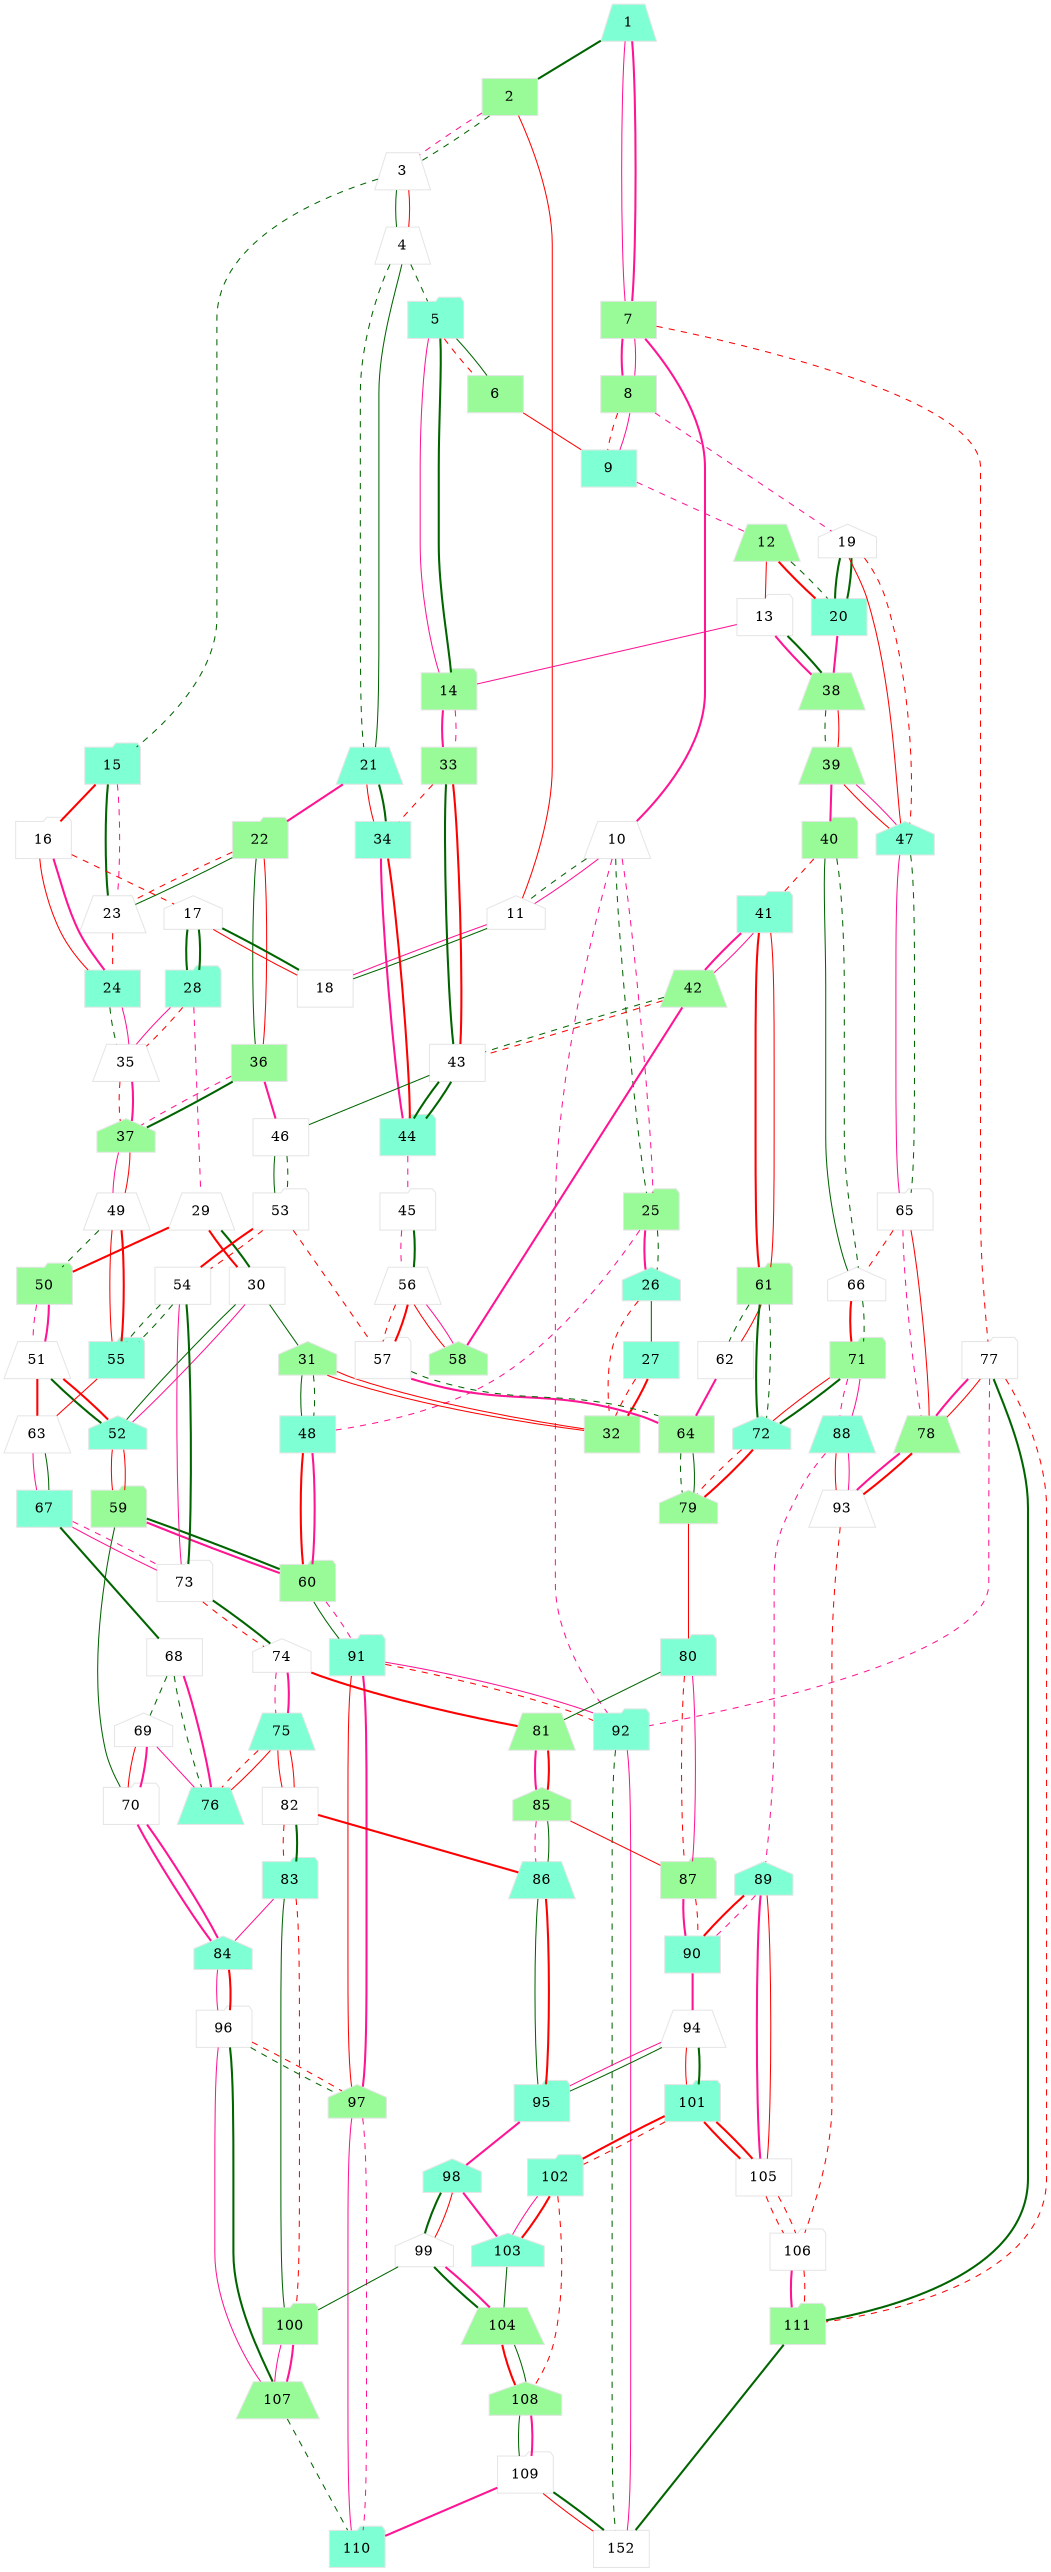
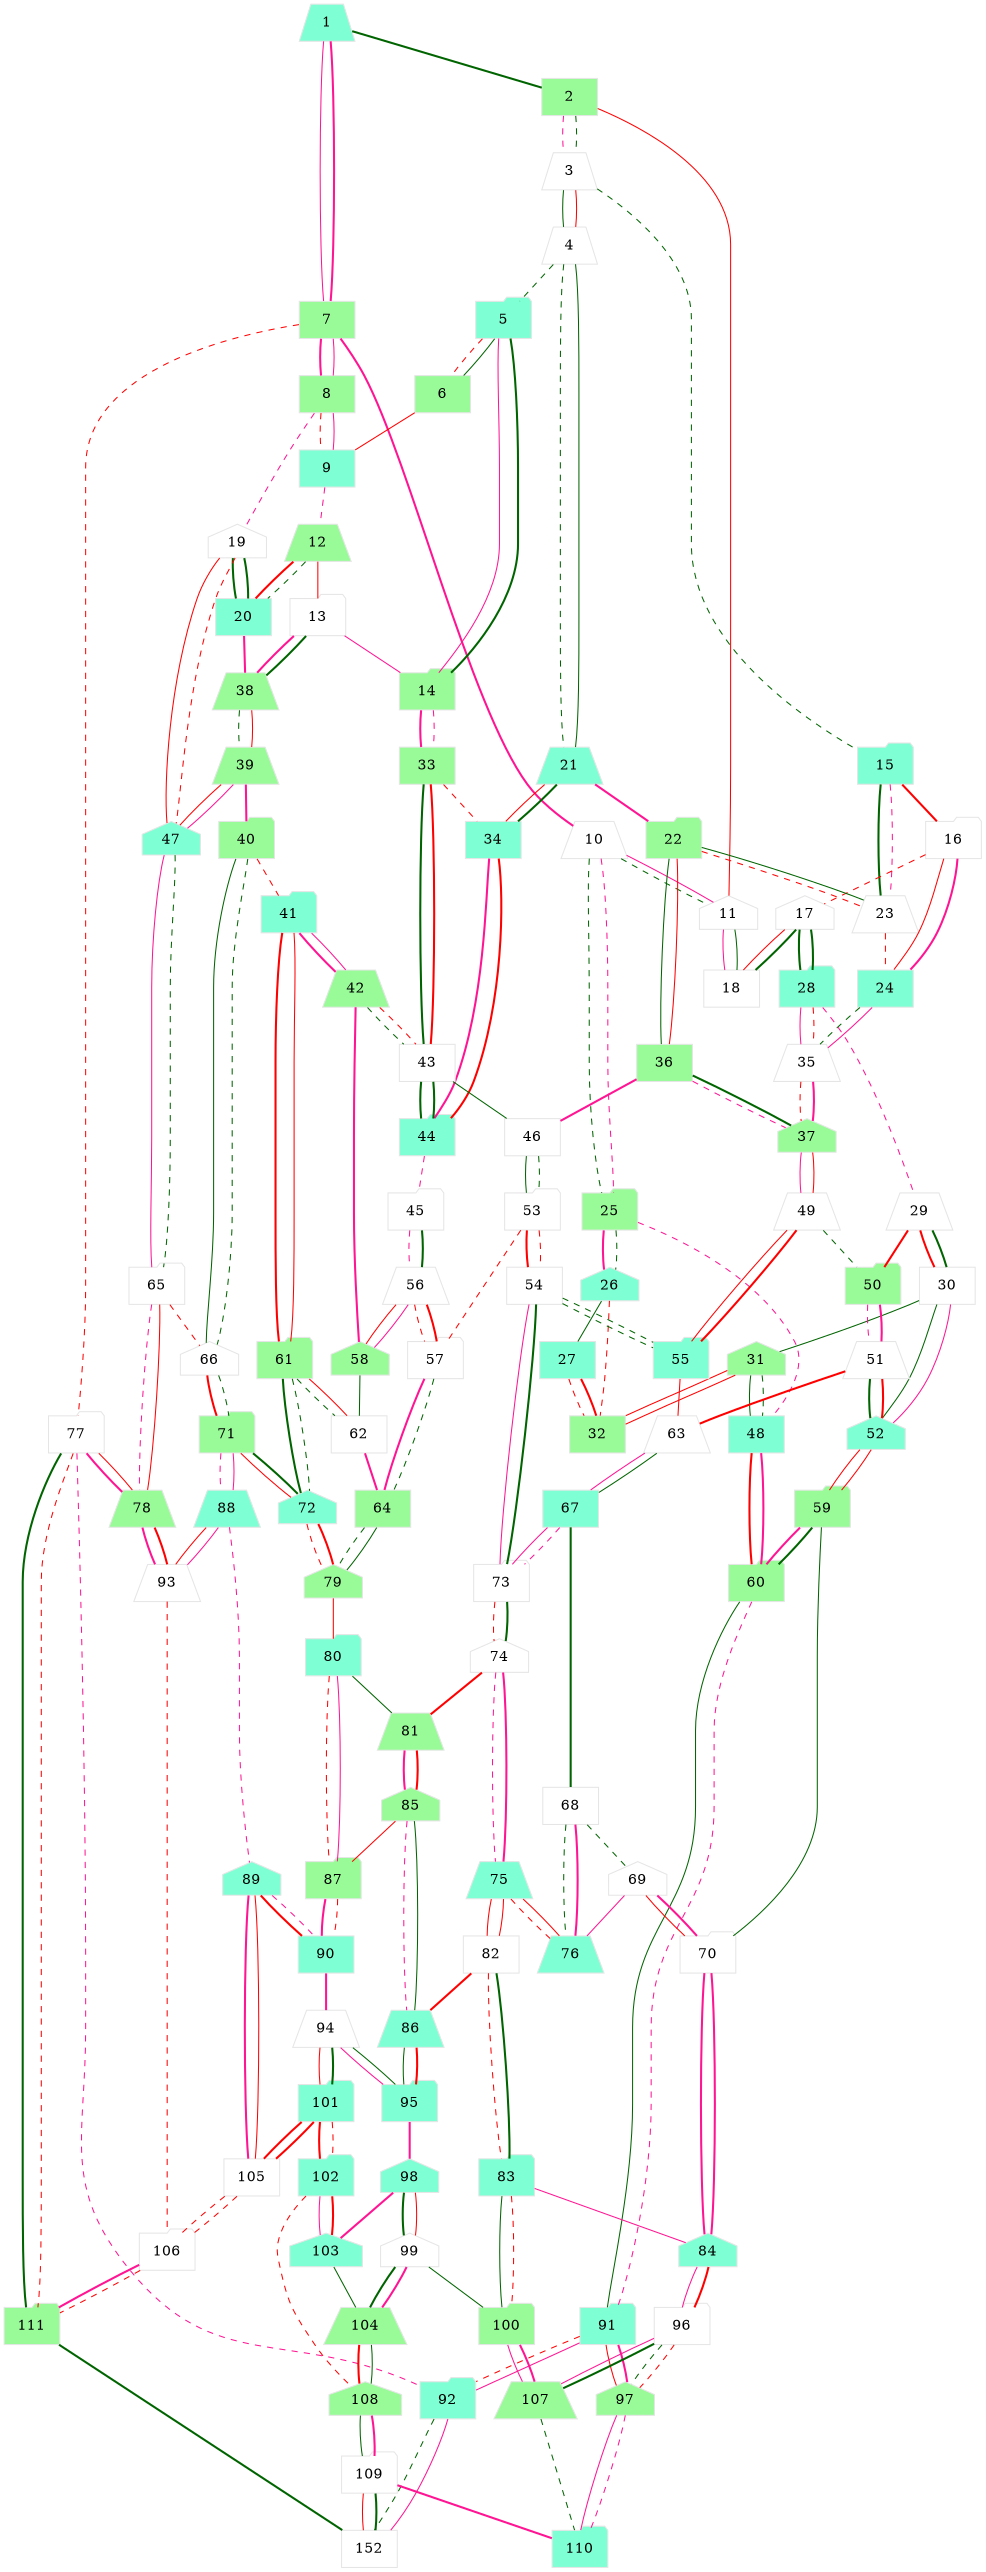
(555, 1289) -> none
none -> (360, 1396)
